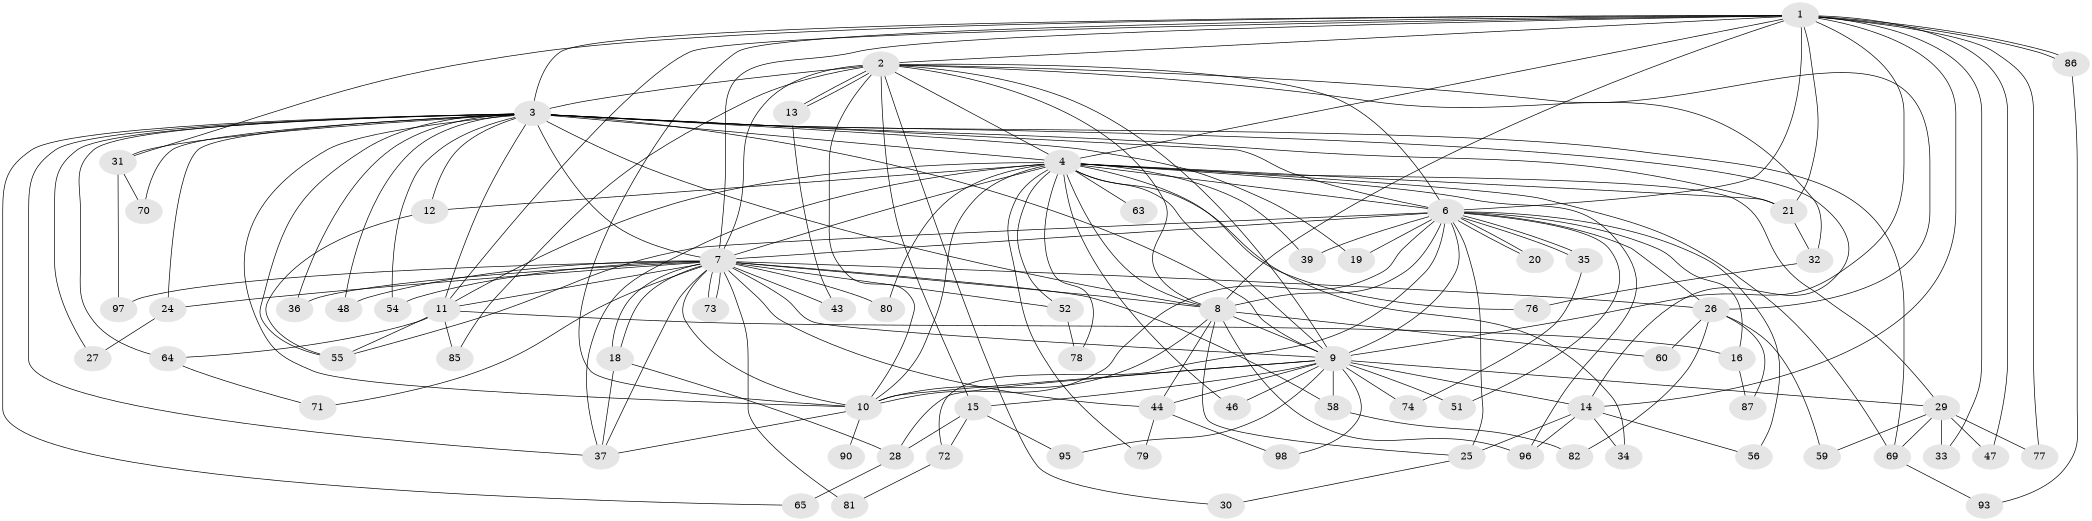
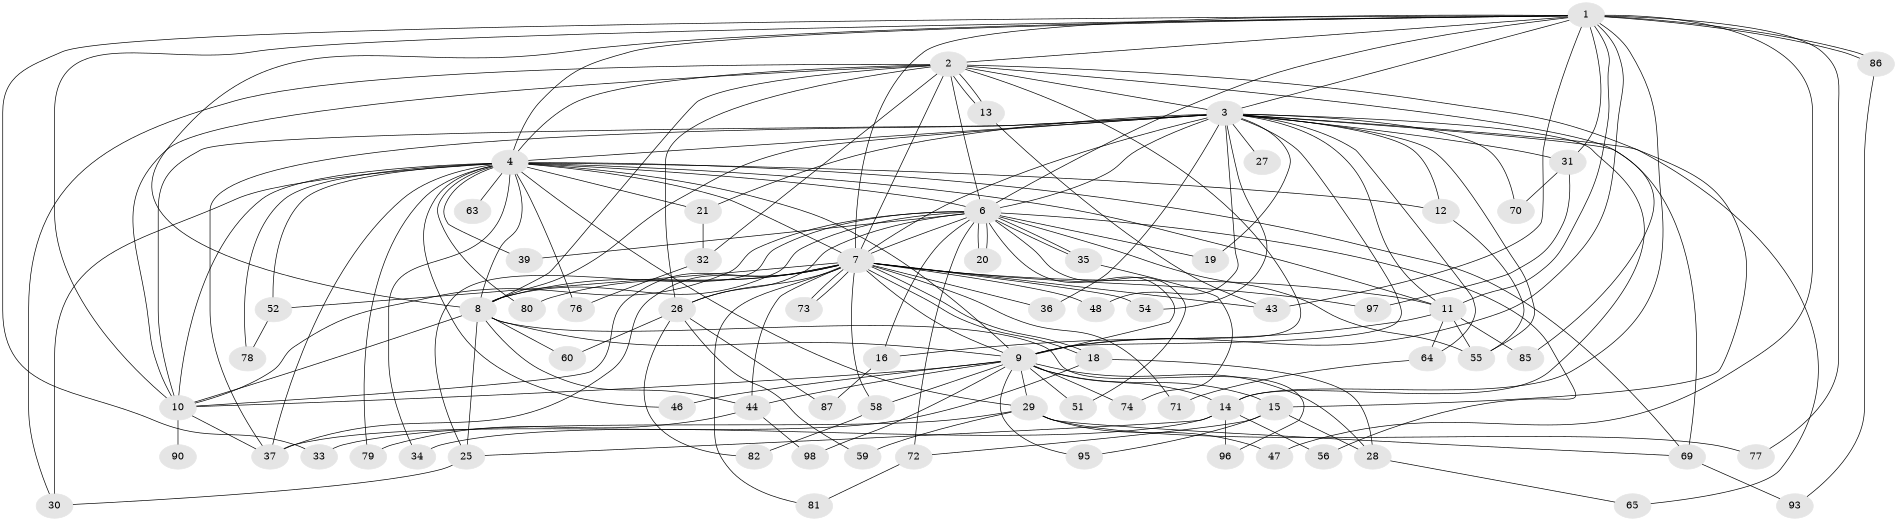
(1818, 115) -> (1515, 243)
(1475, 200) -> (187, 219)
(168, 310) -> none
